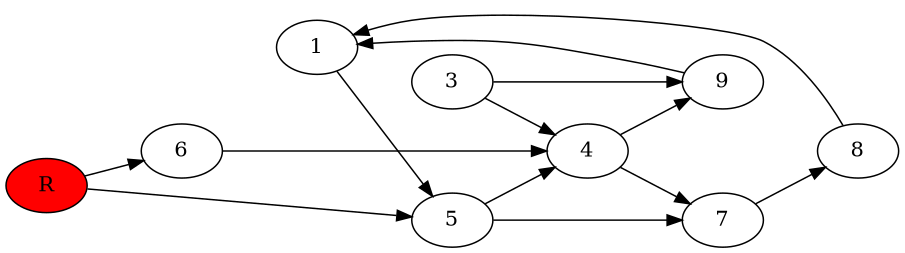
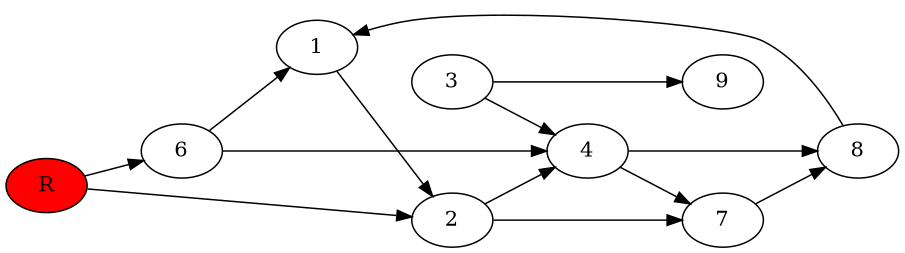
(530, 44) -> (243, 104)
(649, 120) -> (715, 151)
(452, 220) -> (452, 220)
